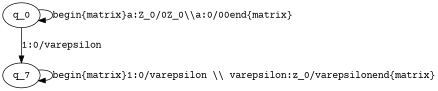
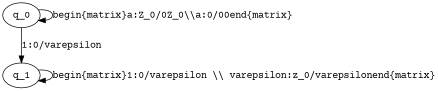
(21, 75) -> (21, 75)
